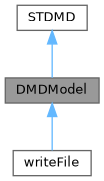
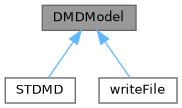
(52, 61) -> (61, 60)
